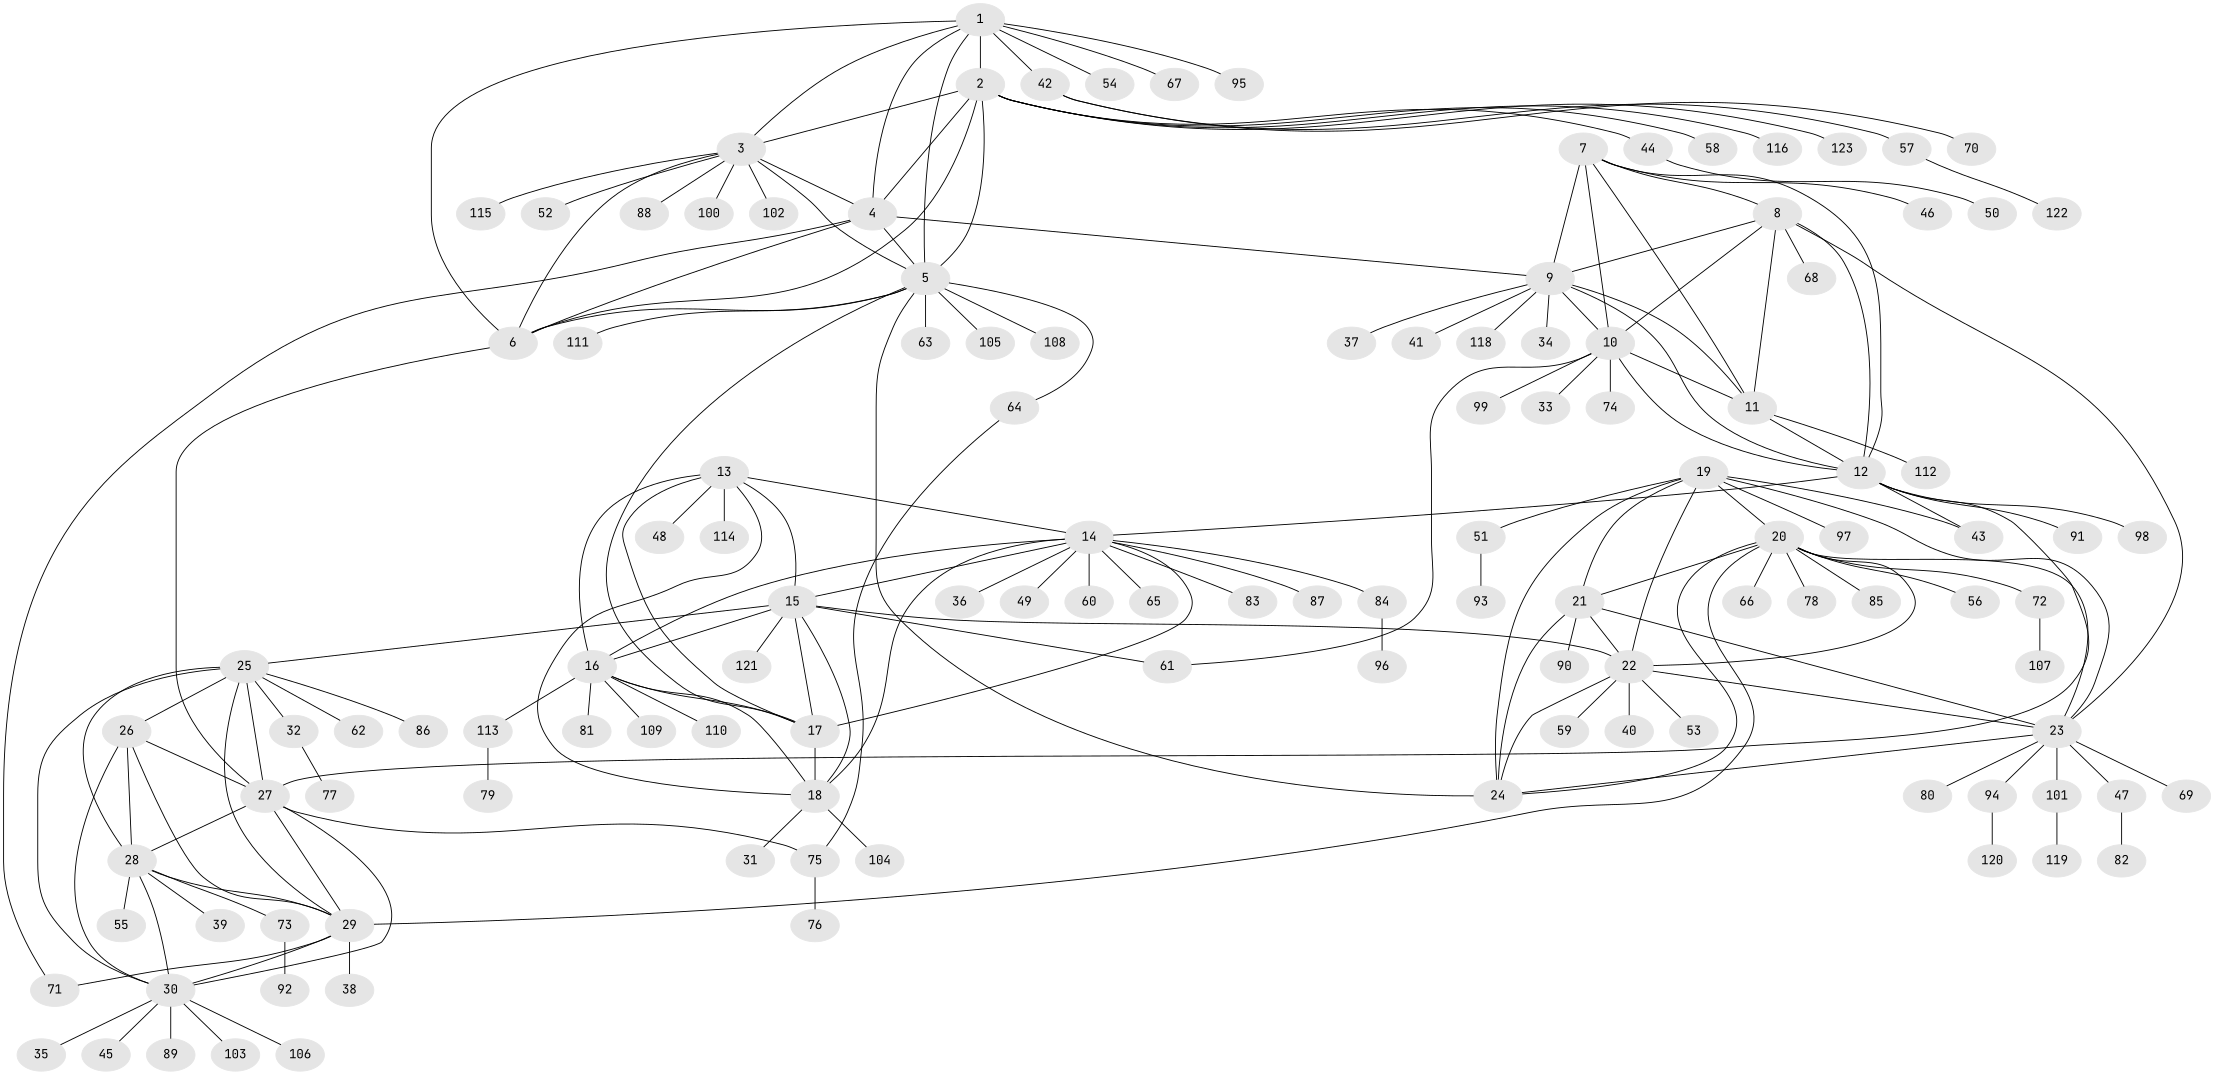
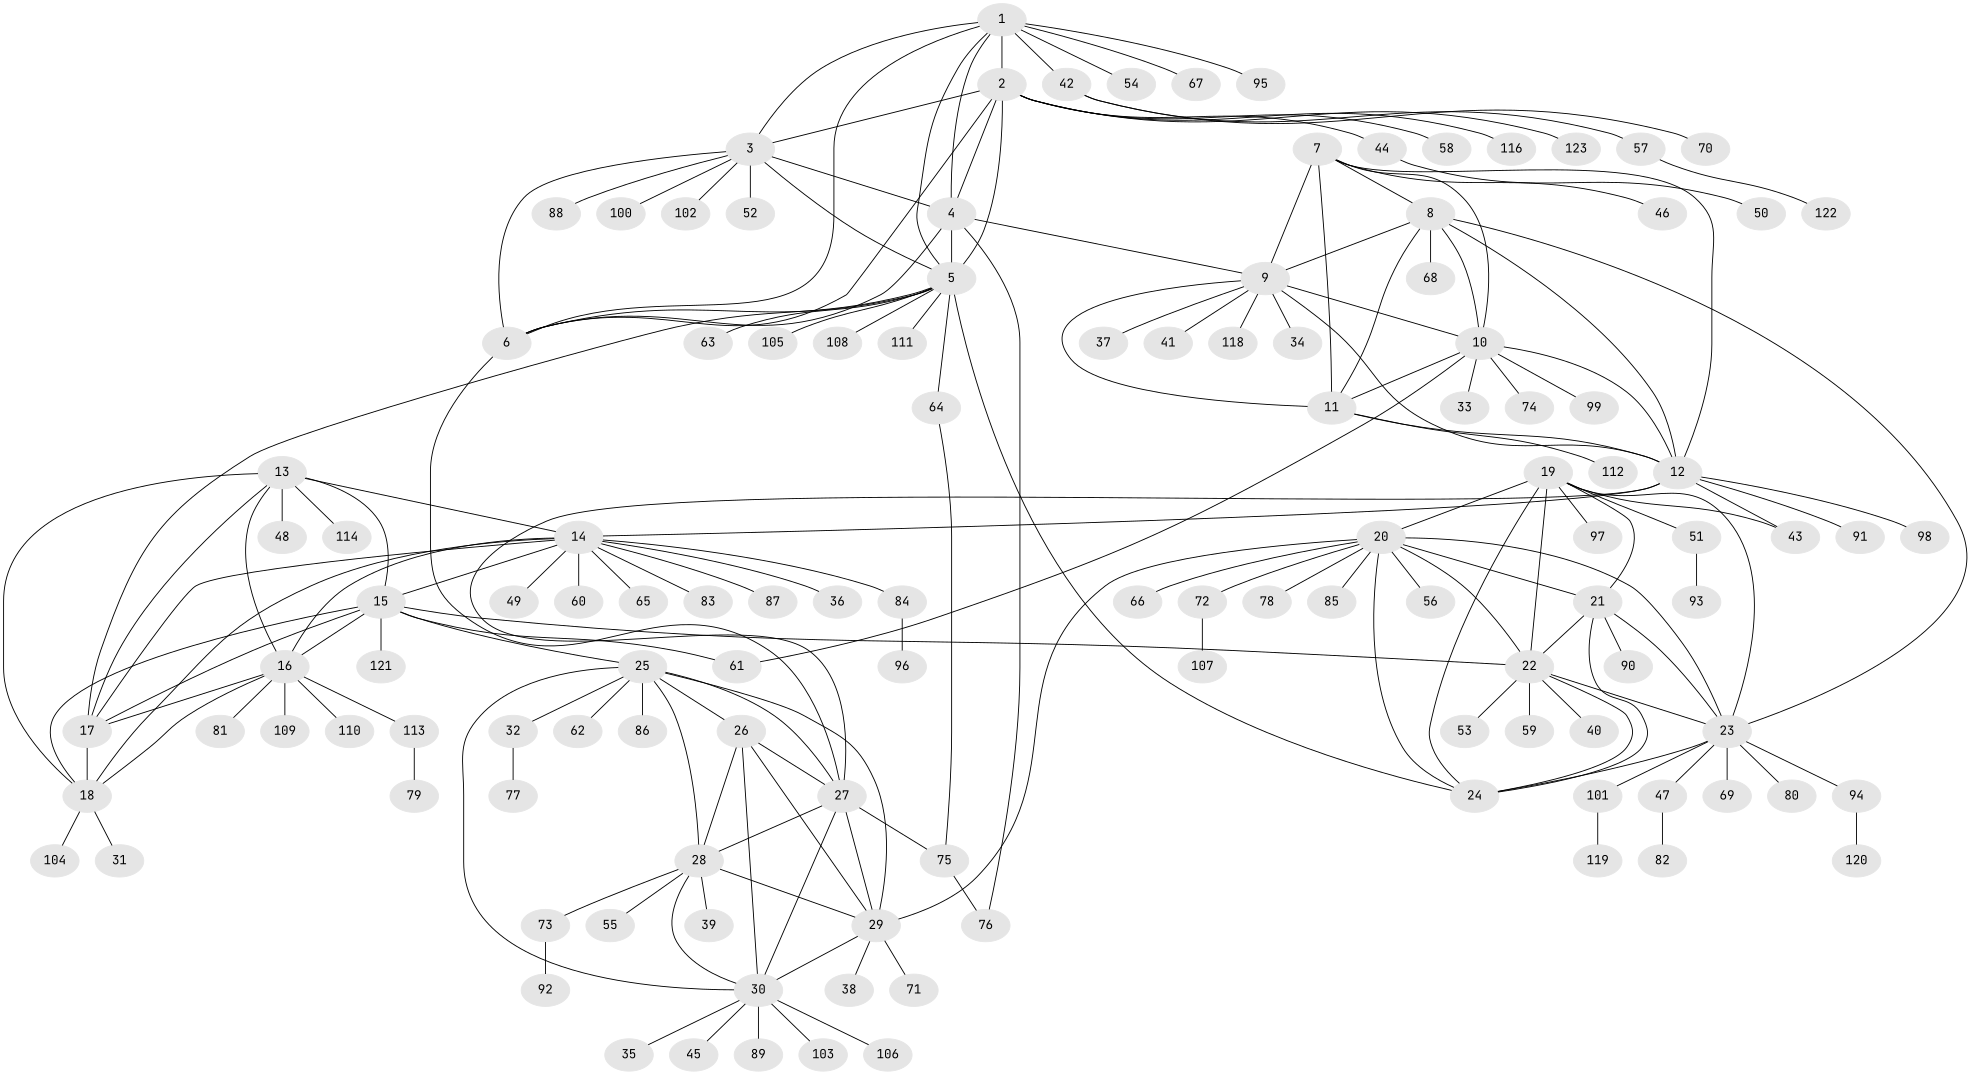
(481, 214) -> none
(213, 393) -> (1020, 562)
